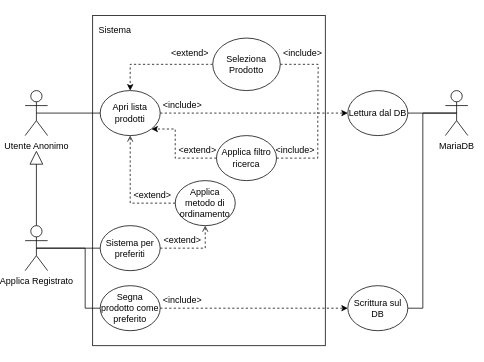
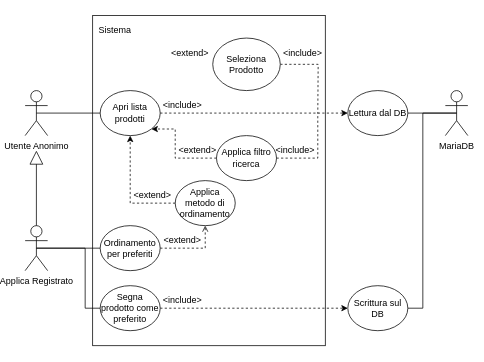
(161, 64) -> none
(130, 140) -> (130, 142)
(130, 248) -> (130, 248)
